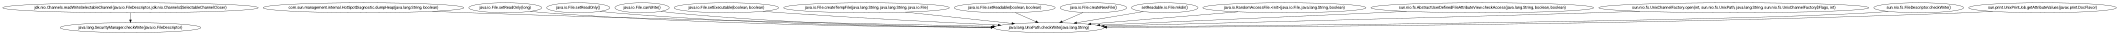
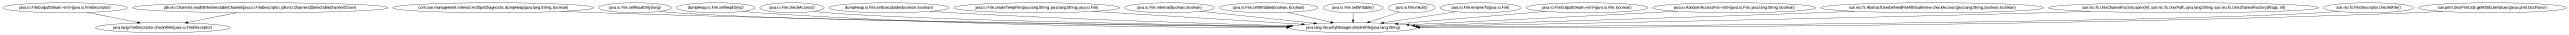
none -> (65, 8)
(578, 8) -> (716, 8)
(642, 8) -> (792, 8)
(726, 8) -> (889, 8)
(1005, 8) -> (1170, 8)
(1093, 8) -> (1353, 8)
(1165, 8) -> (1412, 8)
none -> (1269, 8)
none -> (1480, 8)
none -> (1587, 8)
(130, 28) -> (163, 28)
(1049, 28) -> (1353, 28)
